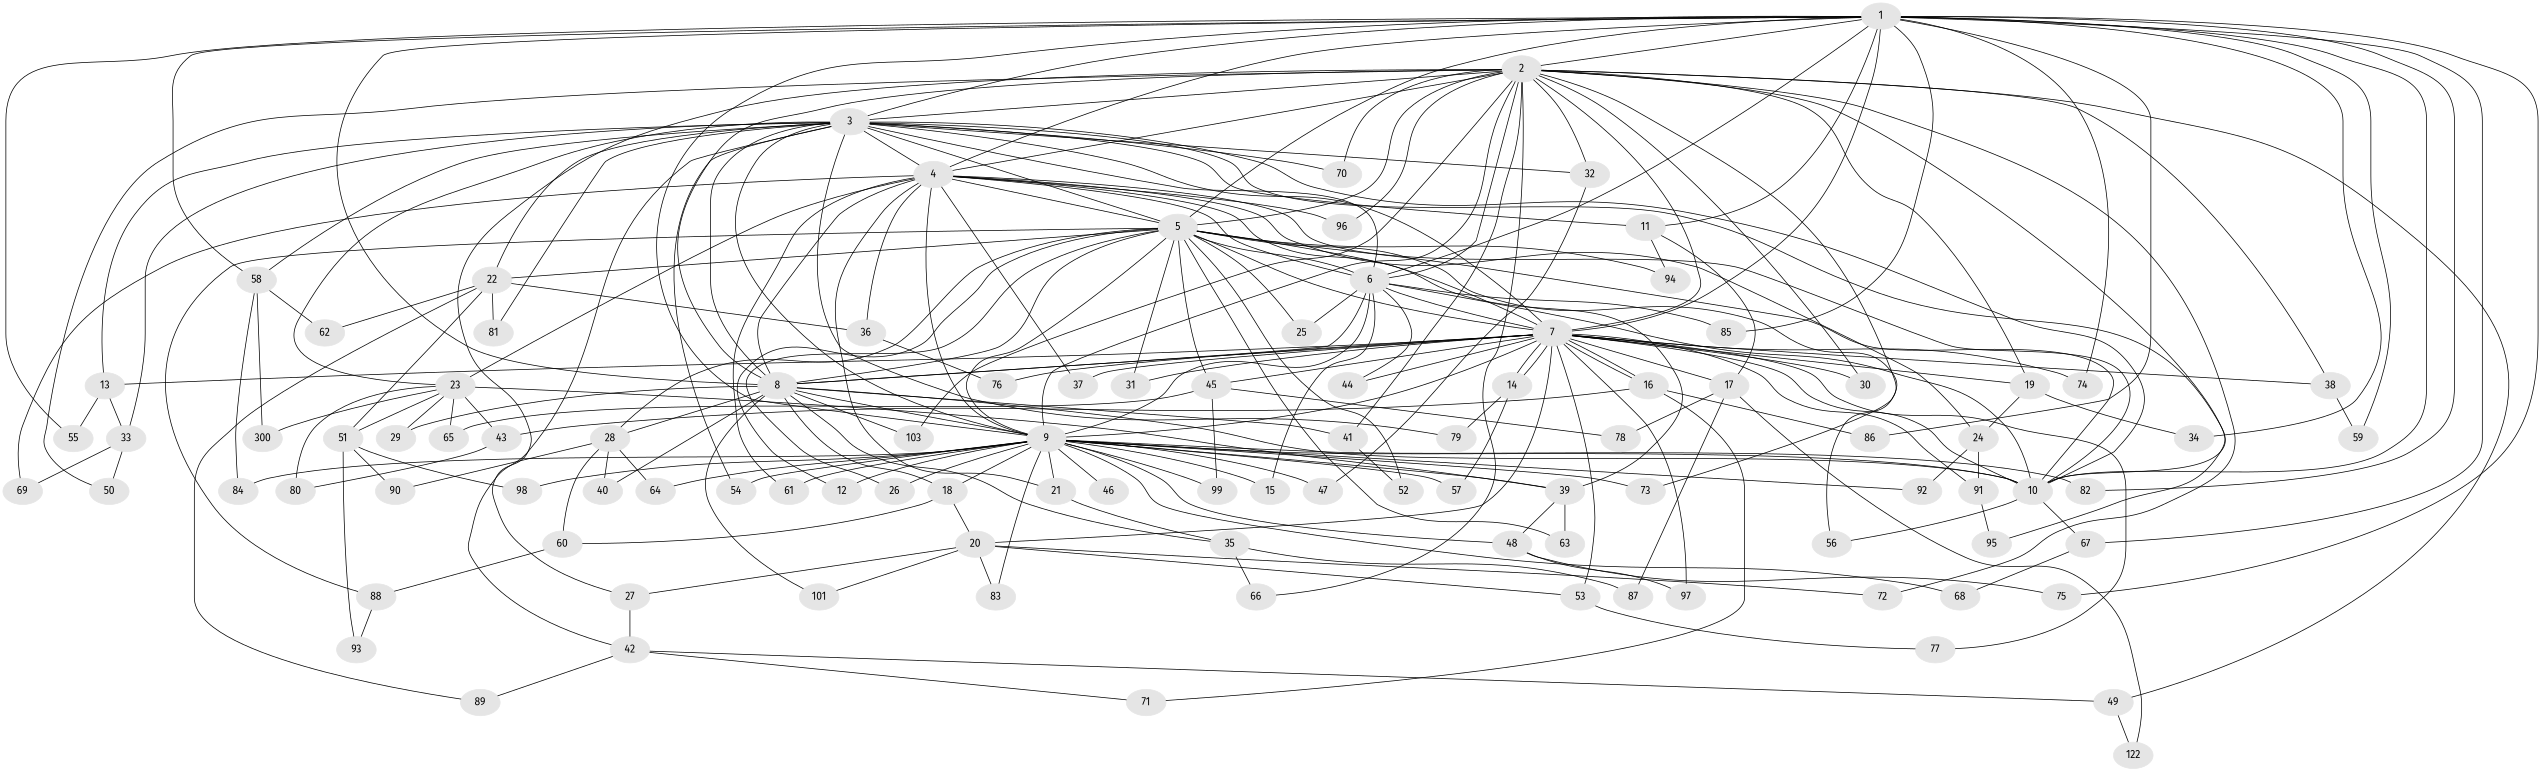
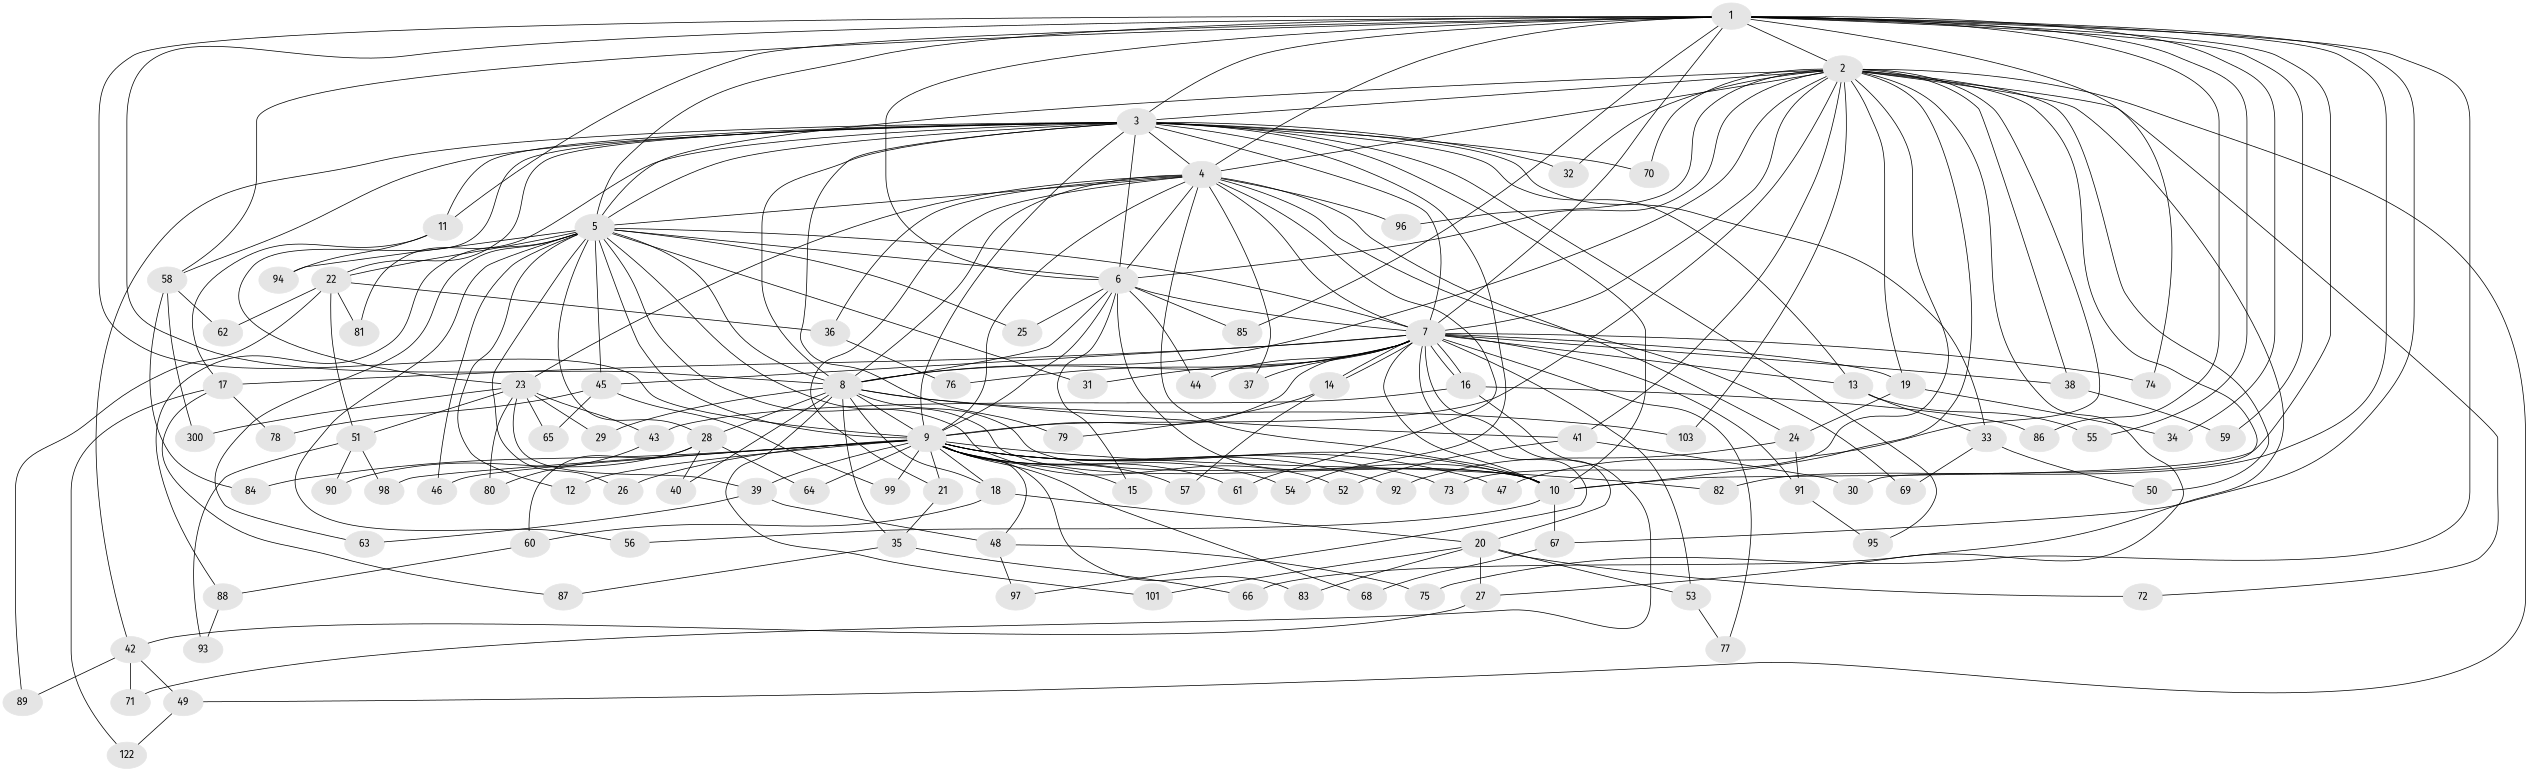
(1609, 317) -> (471, 331)
(1490, 332) -> (2082, 408)
(1712, 352) -> (1657, 451)
